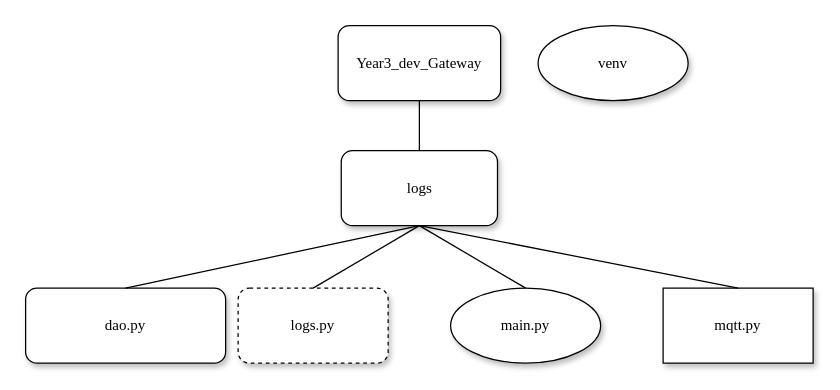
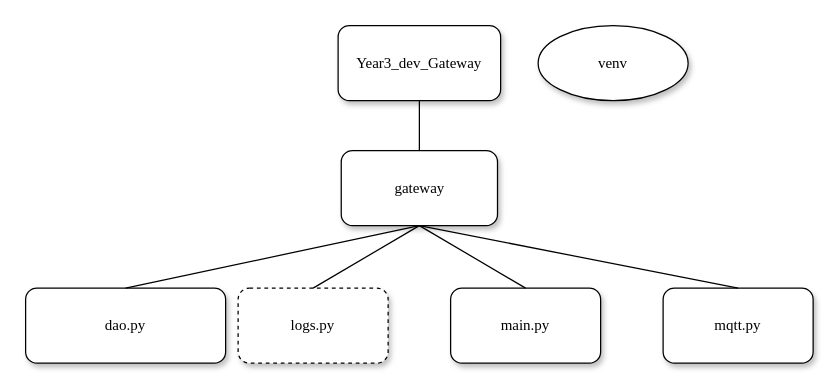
(420, 188) -> (420, 188)
(526, 326) -> (526, 326)
(738, 326) -> (738, 326)
